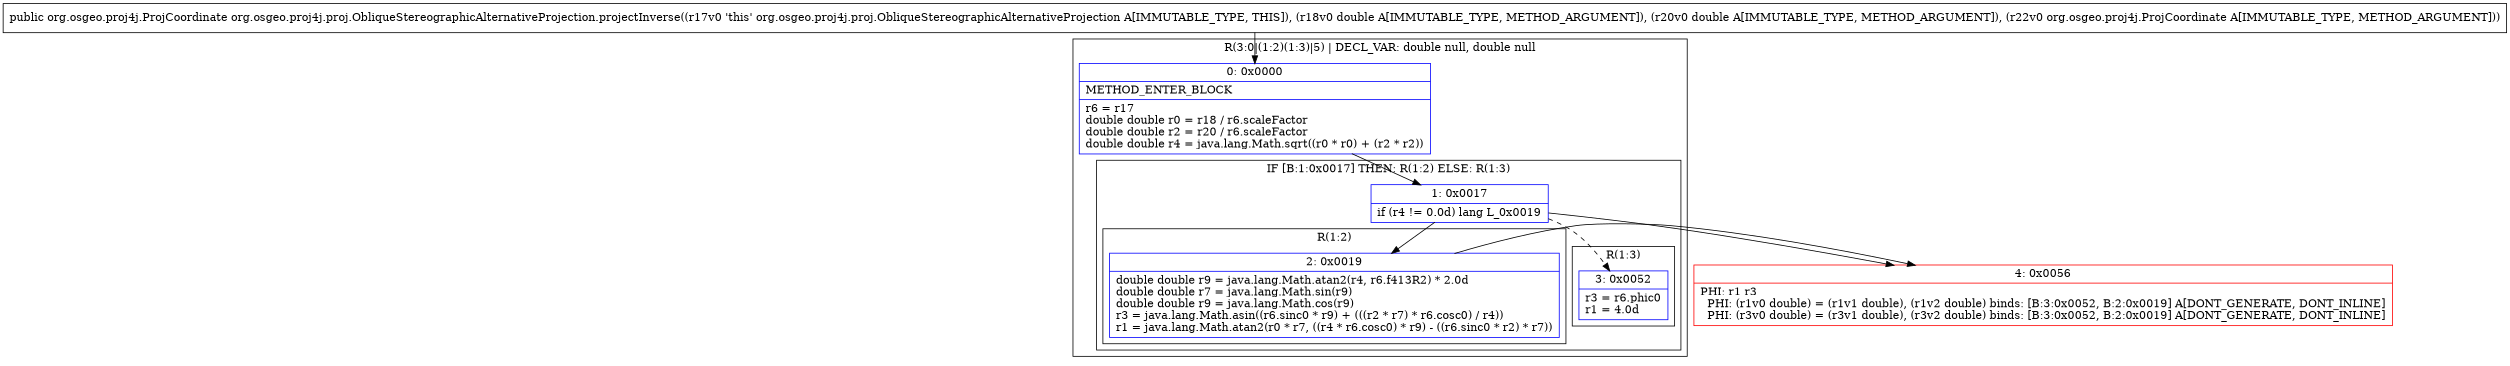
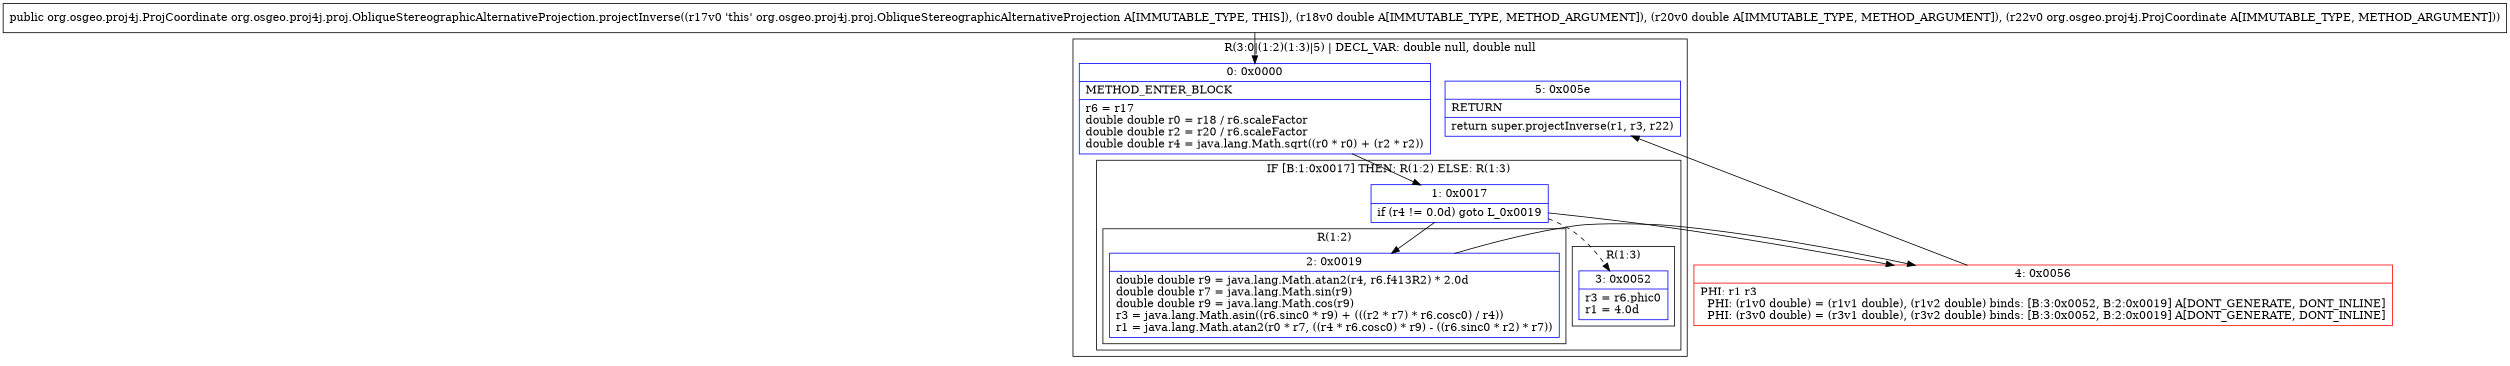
none -> (1563, 109)
(1459, 213) -> (1460, 213)
